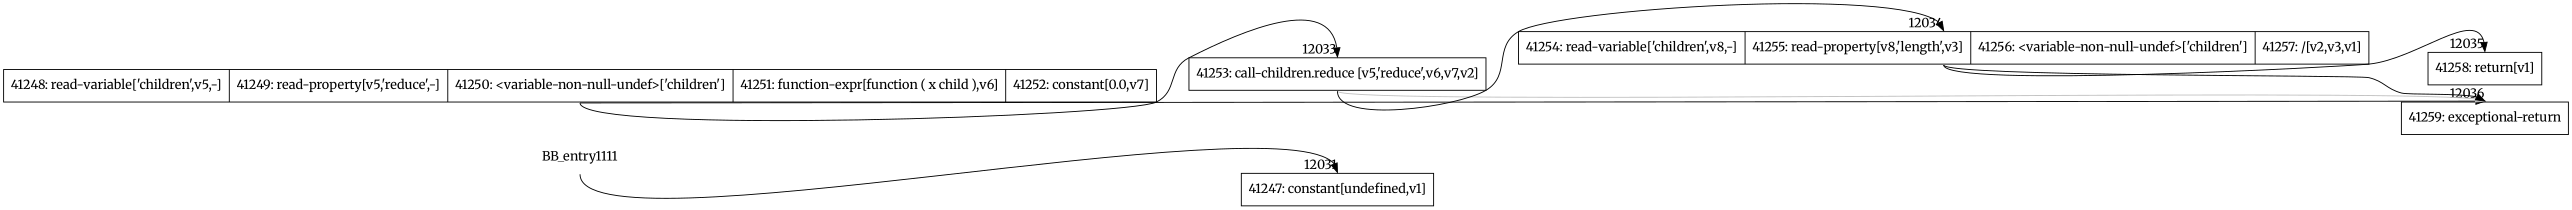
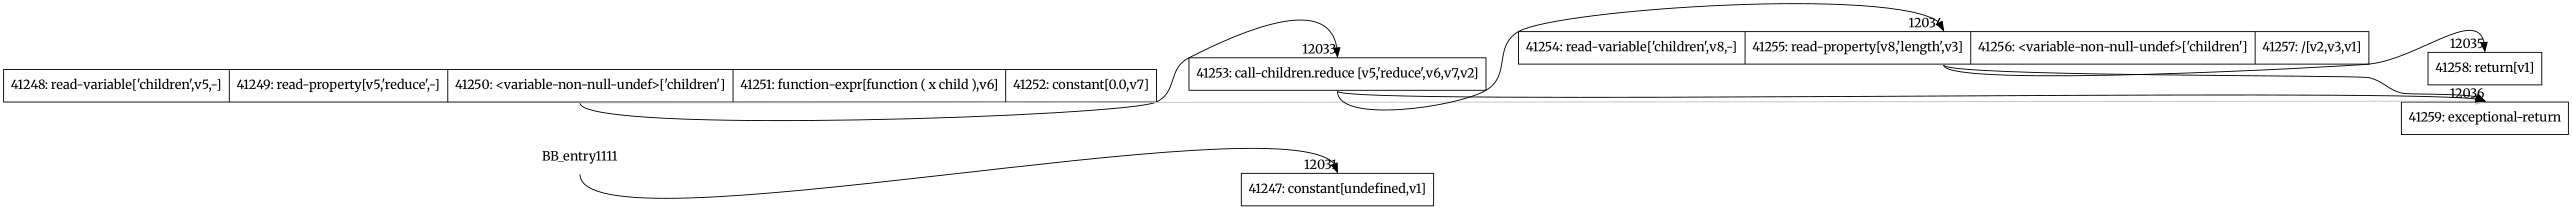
(1907, 96) -> (1907, 96)
(1386, 102) -> (1386, 102)
